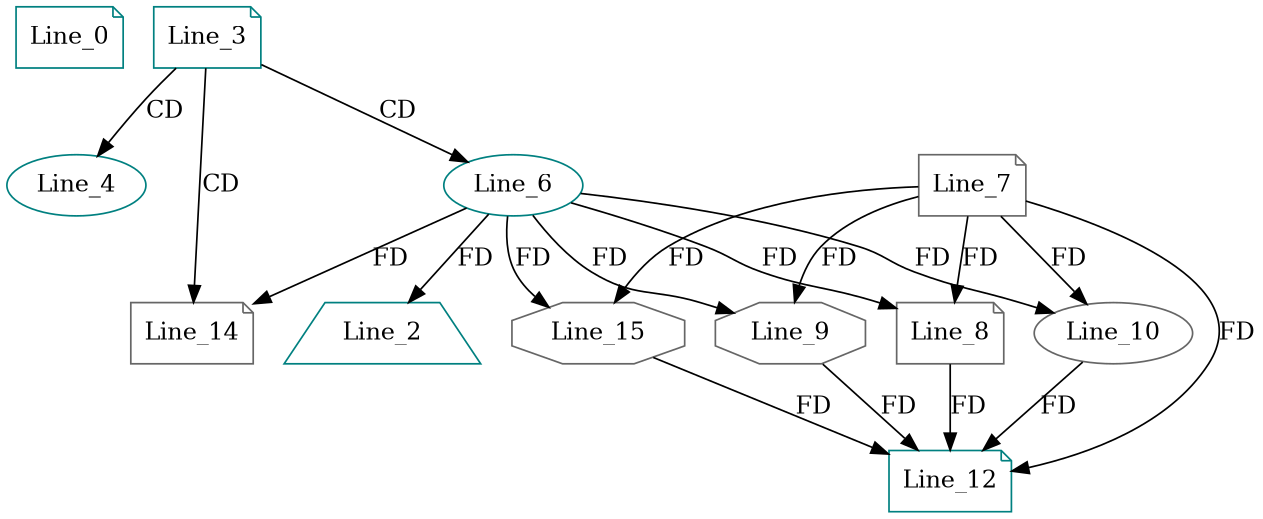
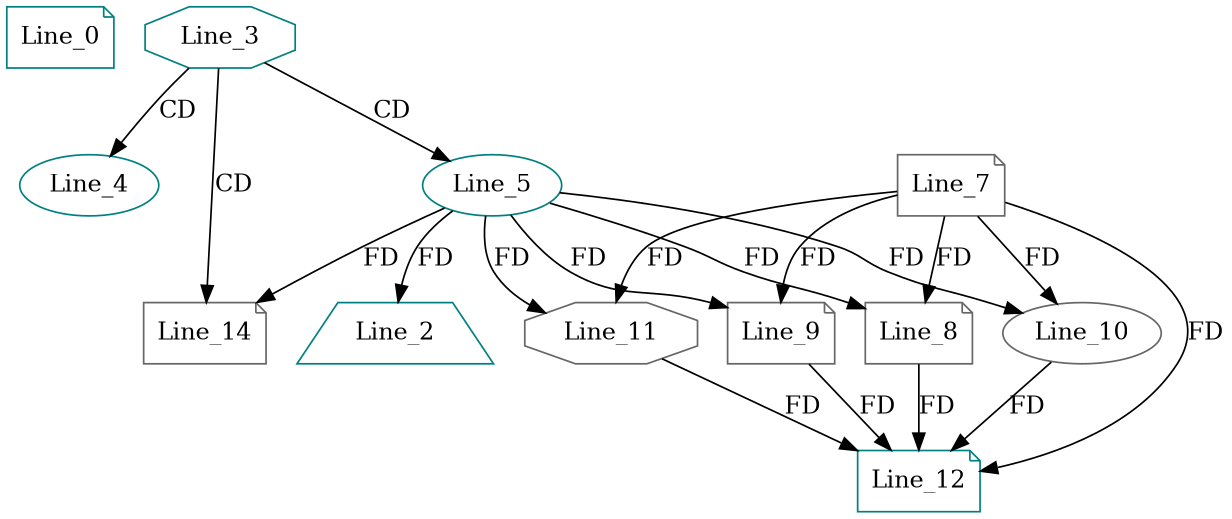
(207, 37) -> (220, 37)
(513, 185) -> (492, 185)
(598, 333) -> (611, 333)
(790, 333) -> (781, 333)
